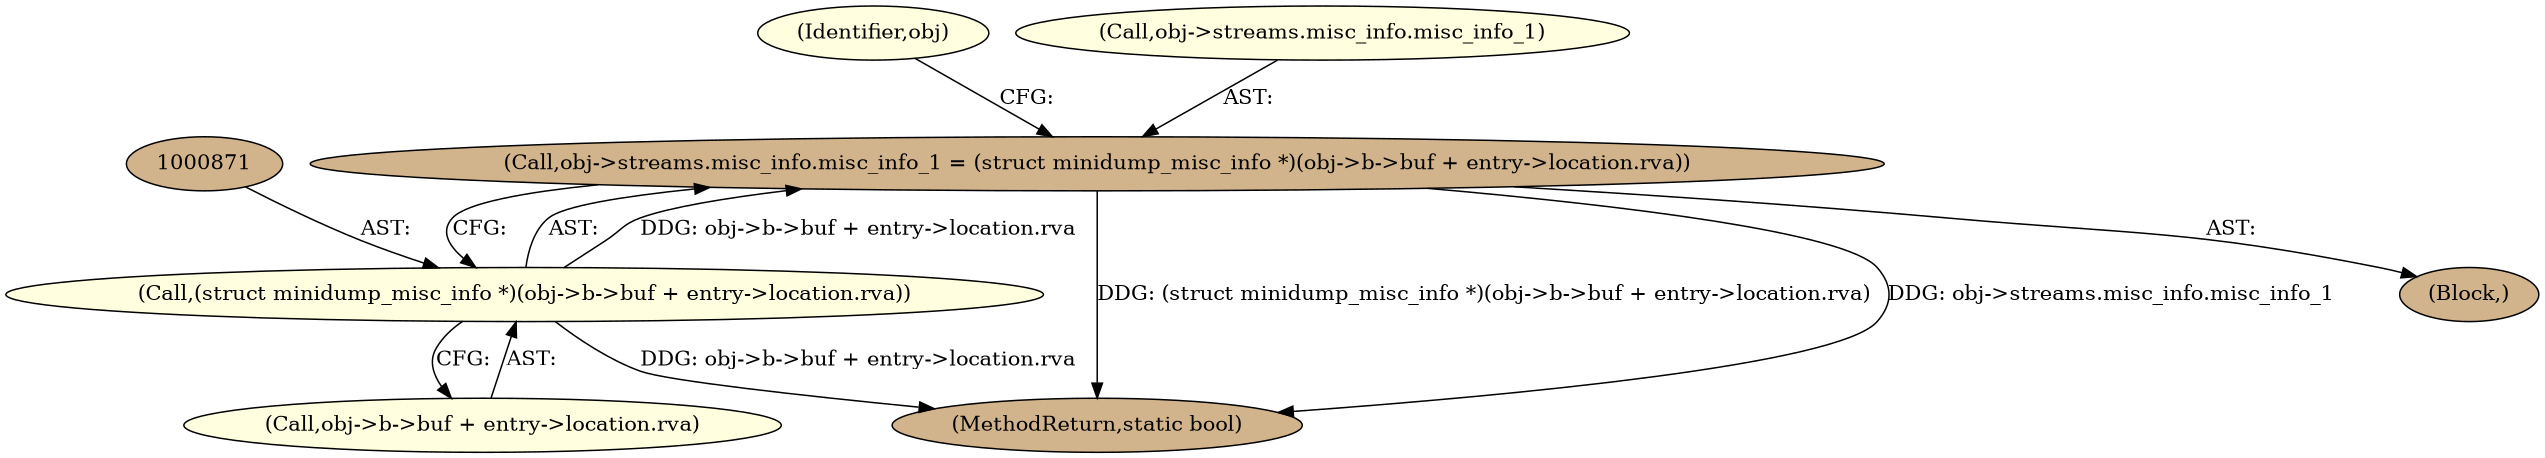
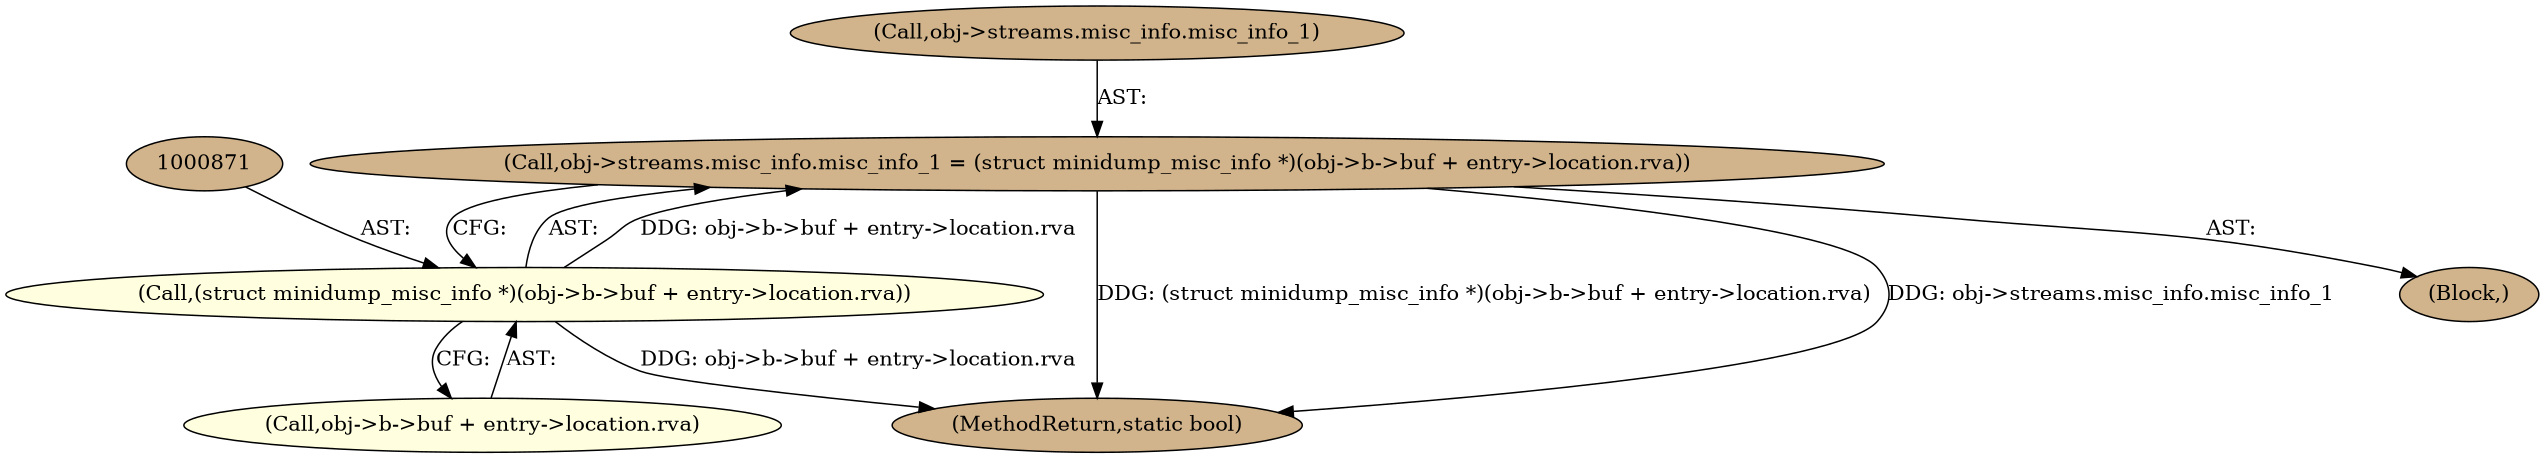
(873, 33) -> none
(1323, 33) -> (1097, 33)
